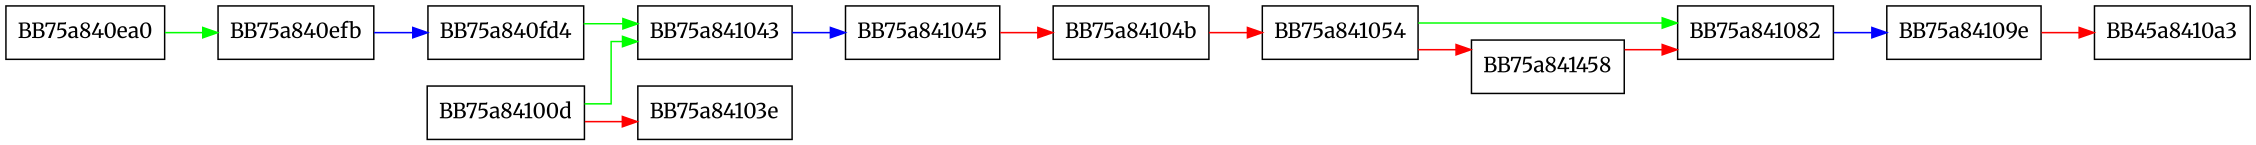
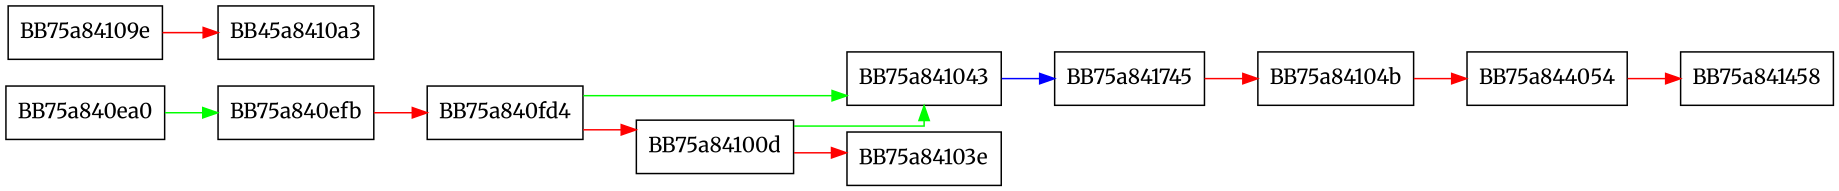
(393, 33) -> (393, 113)
(923, 33) -> (1130, 79)
(1340, 33) -> (1547, 79)
(1756, 33) -> none
none -> (602, 130)
